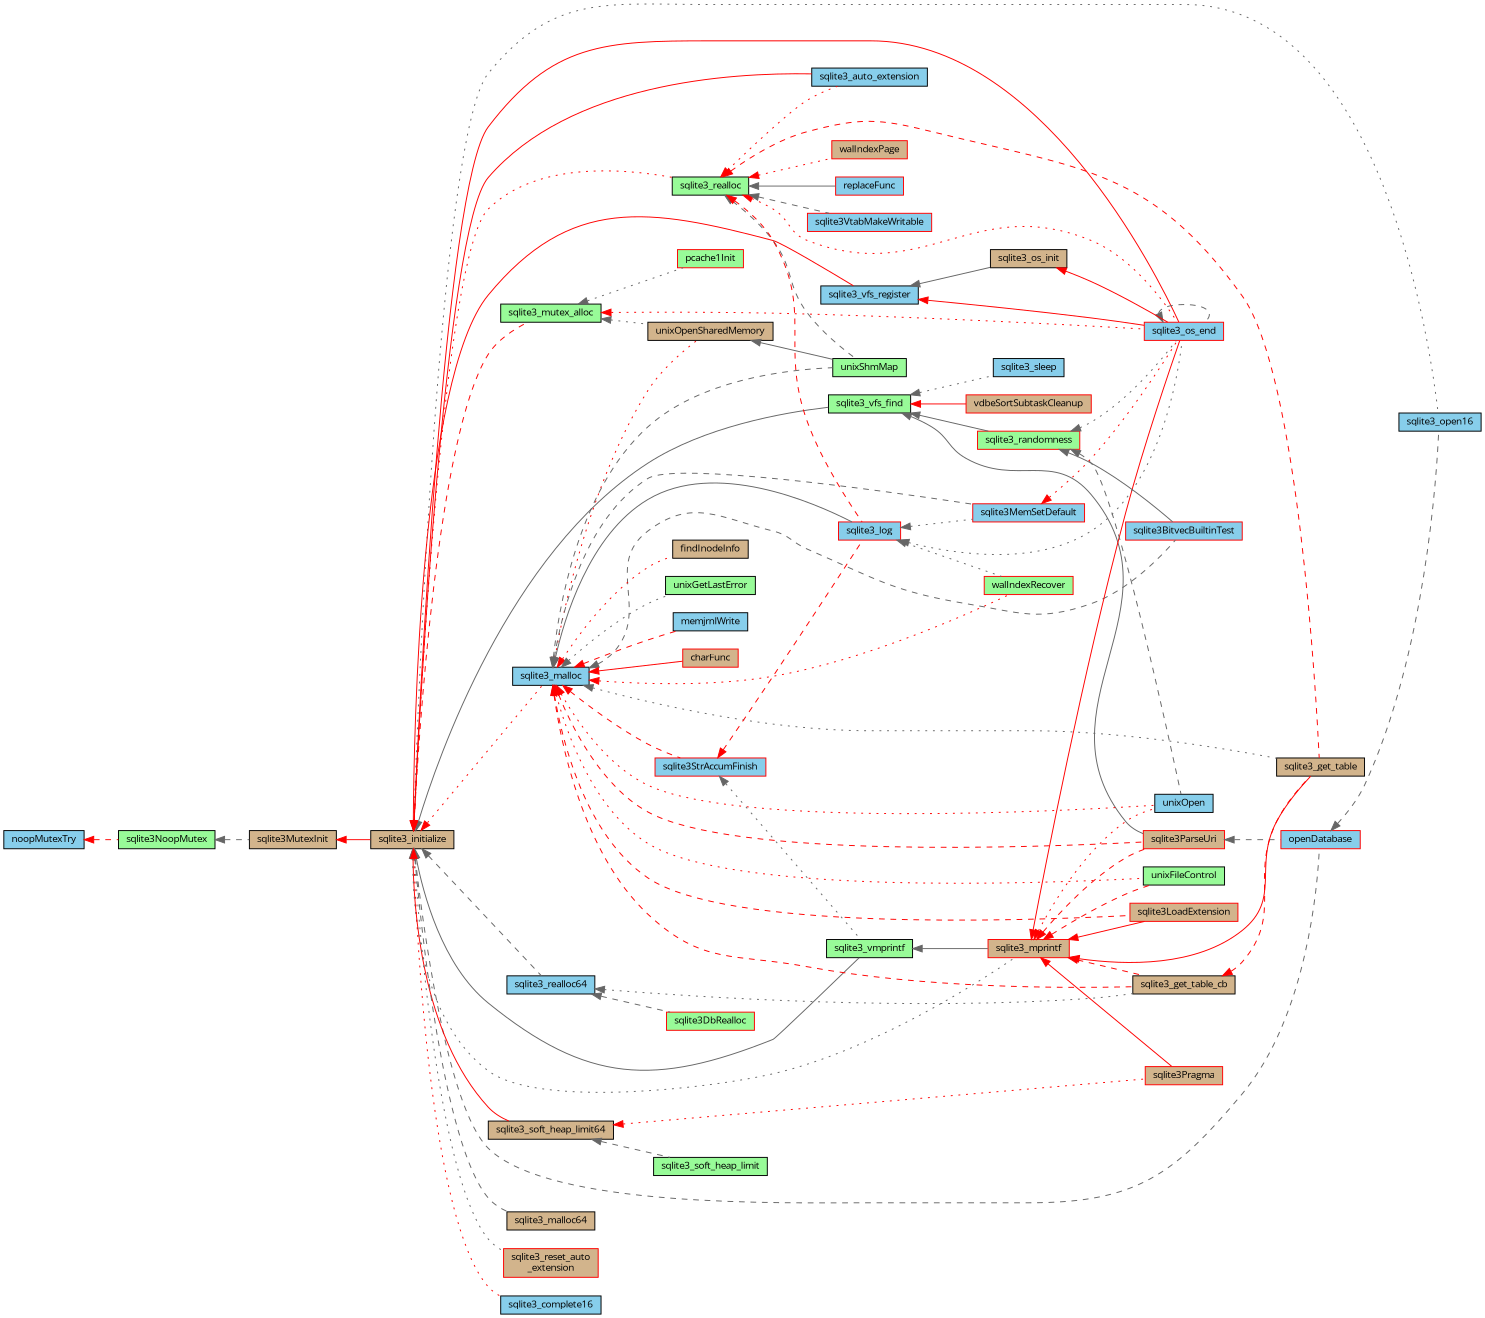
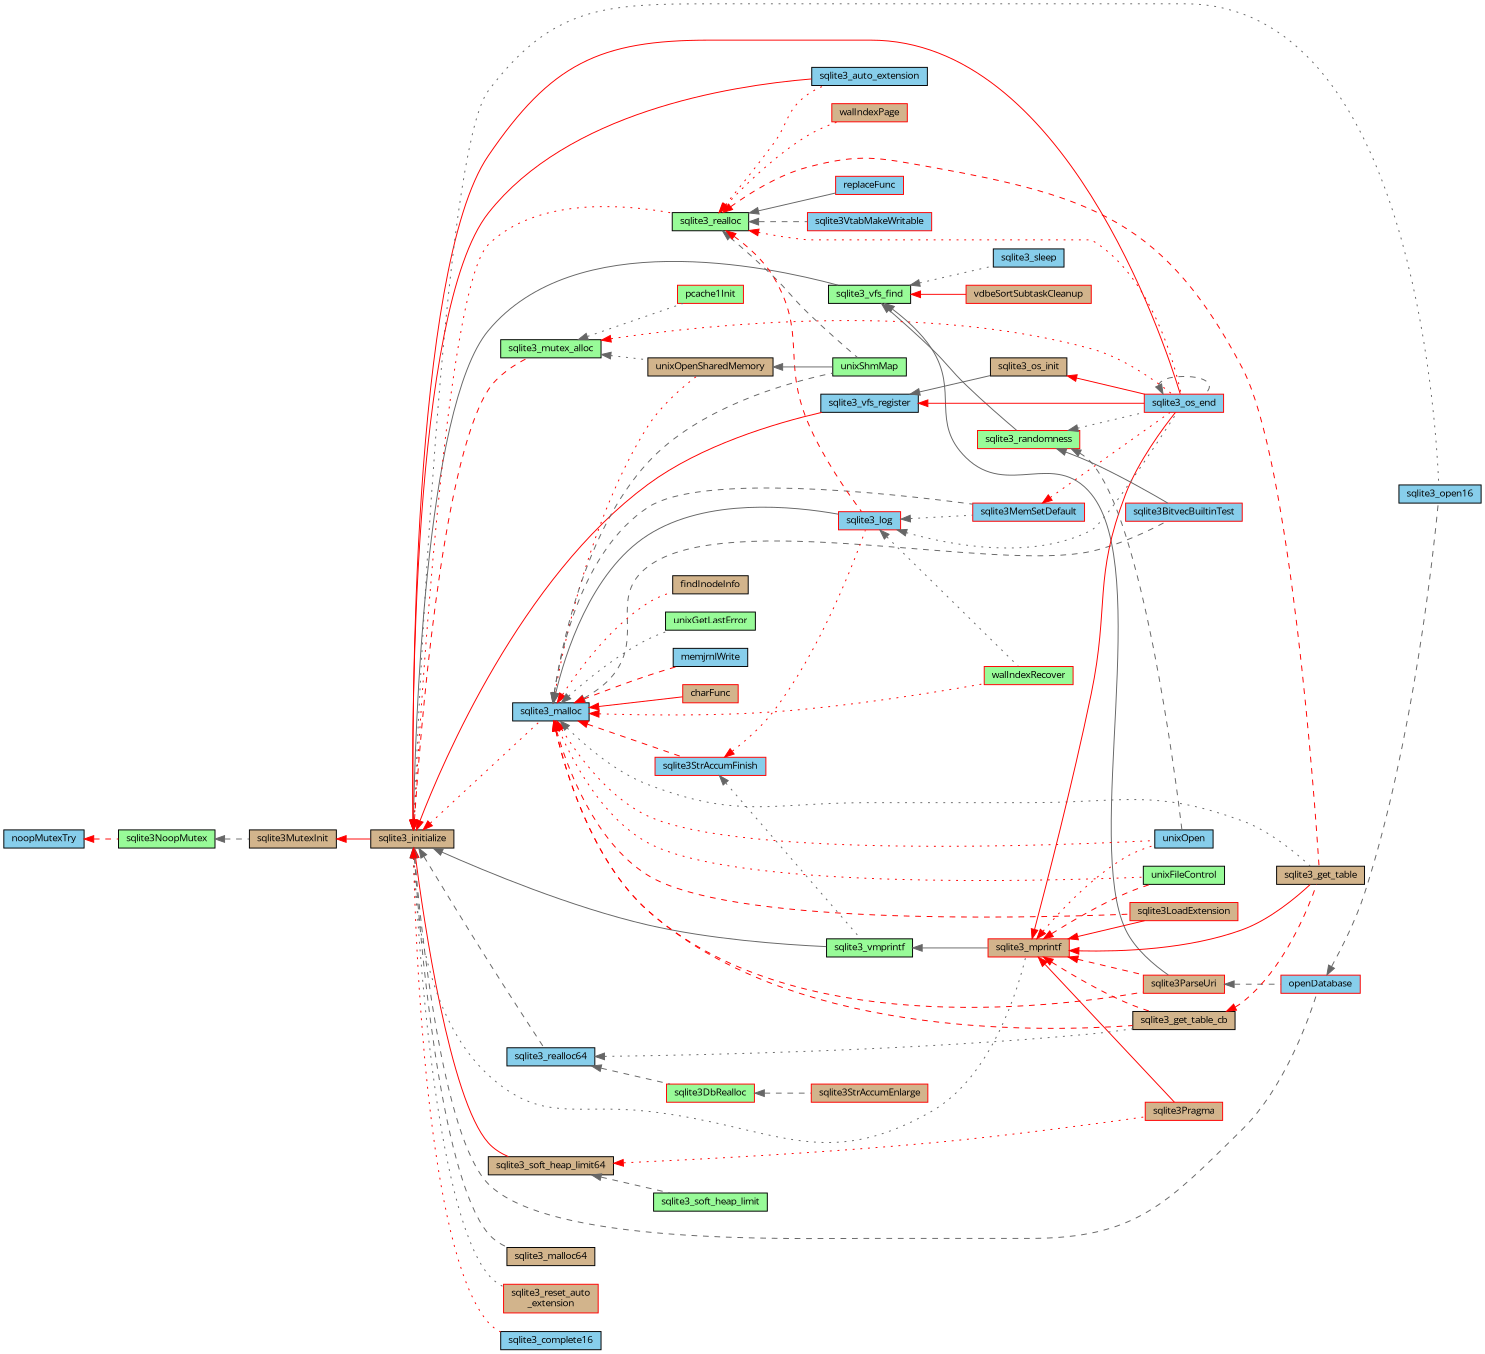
(794, 645) -> (813, 650)
none -> (870, 1093)
